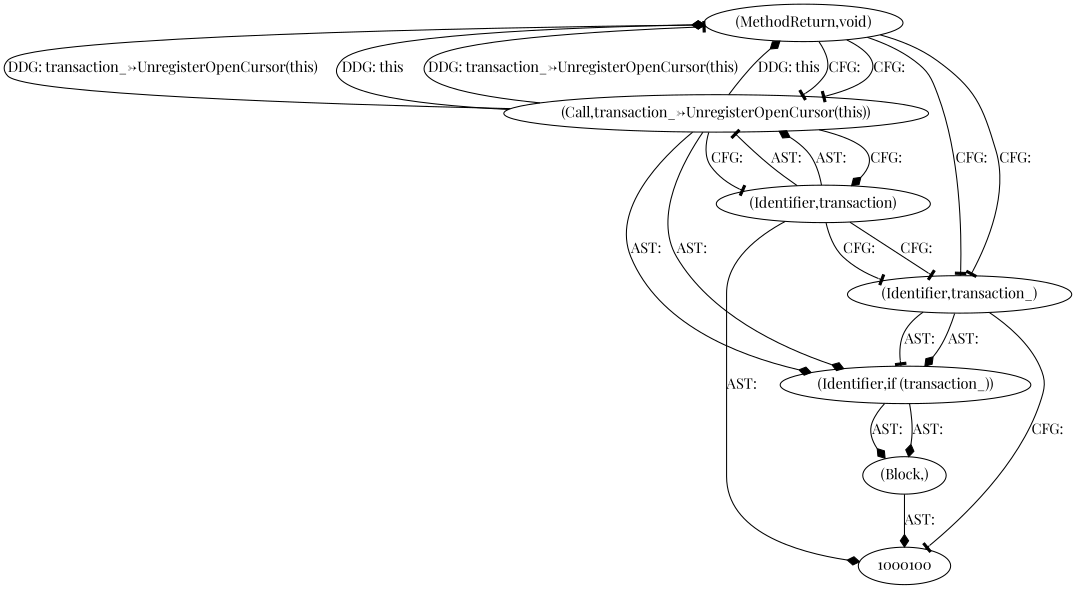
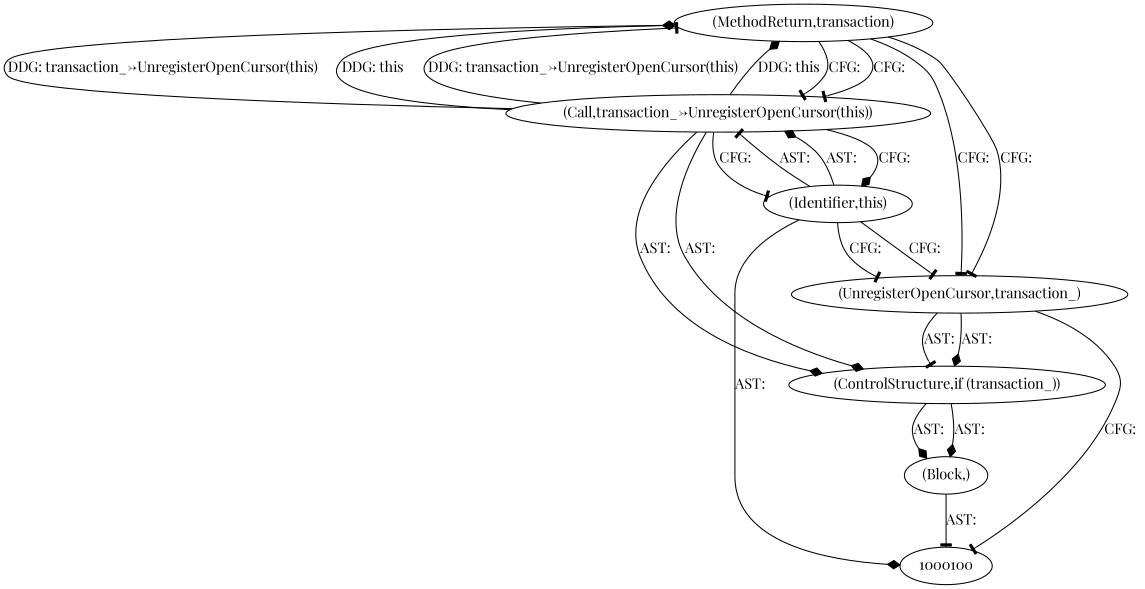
(804, 23) -> (804, 23)
(823, 204) -> (838, 204)
(960, 294) -> (960, 294)
(906, 385) -> (947, 385)
(904, 514) -> (946, 518)
